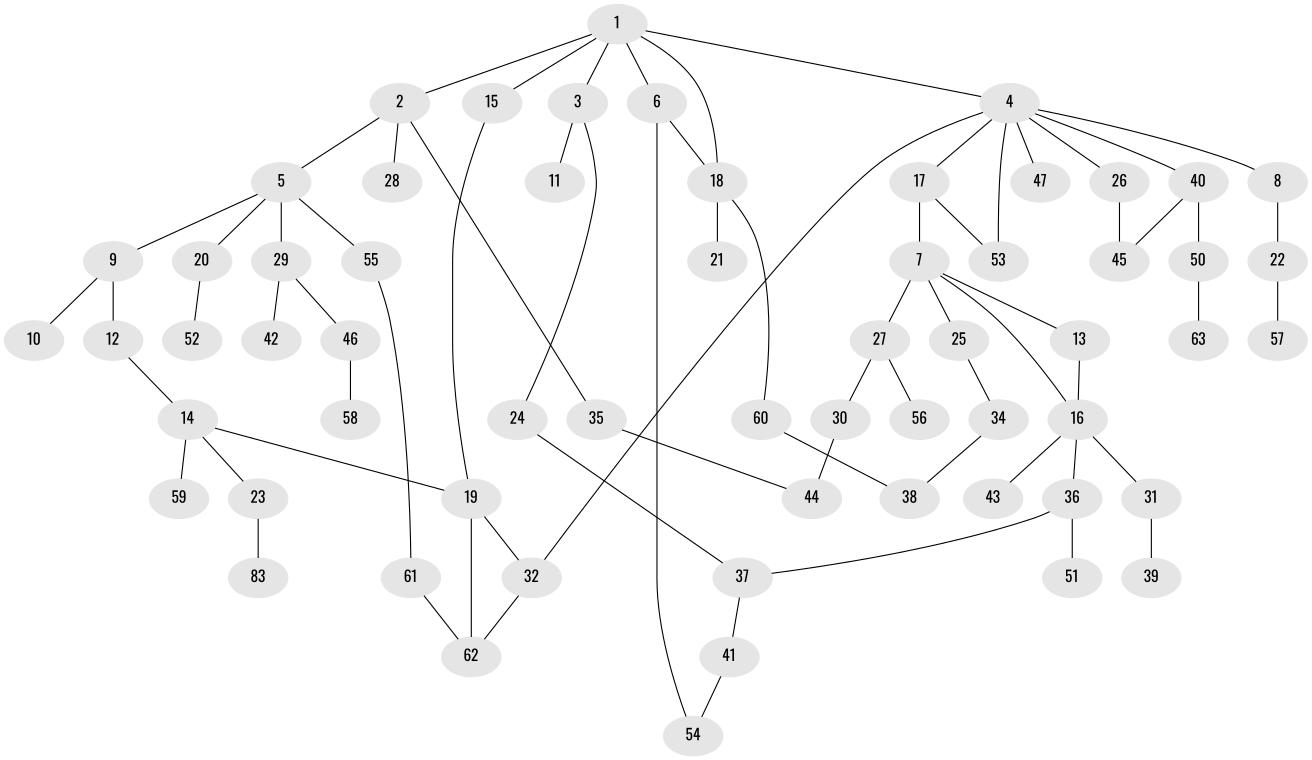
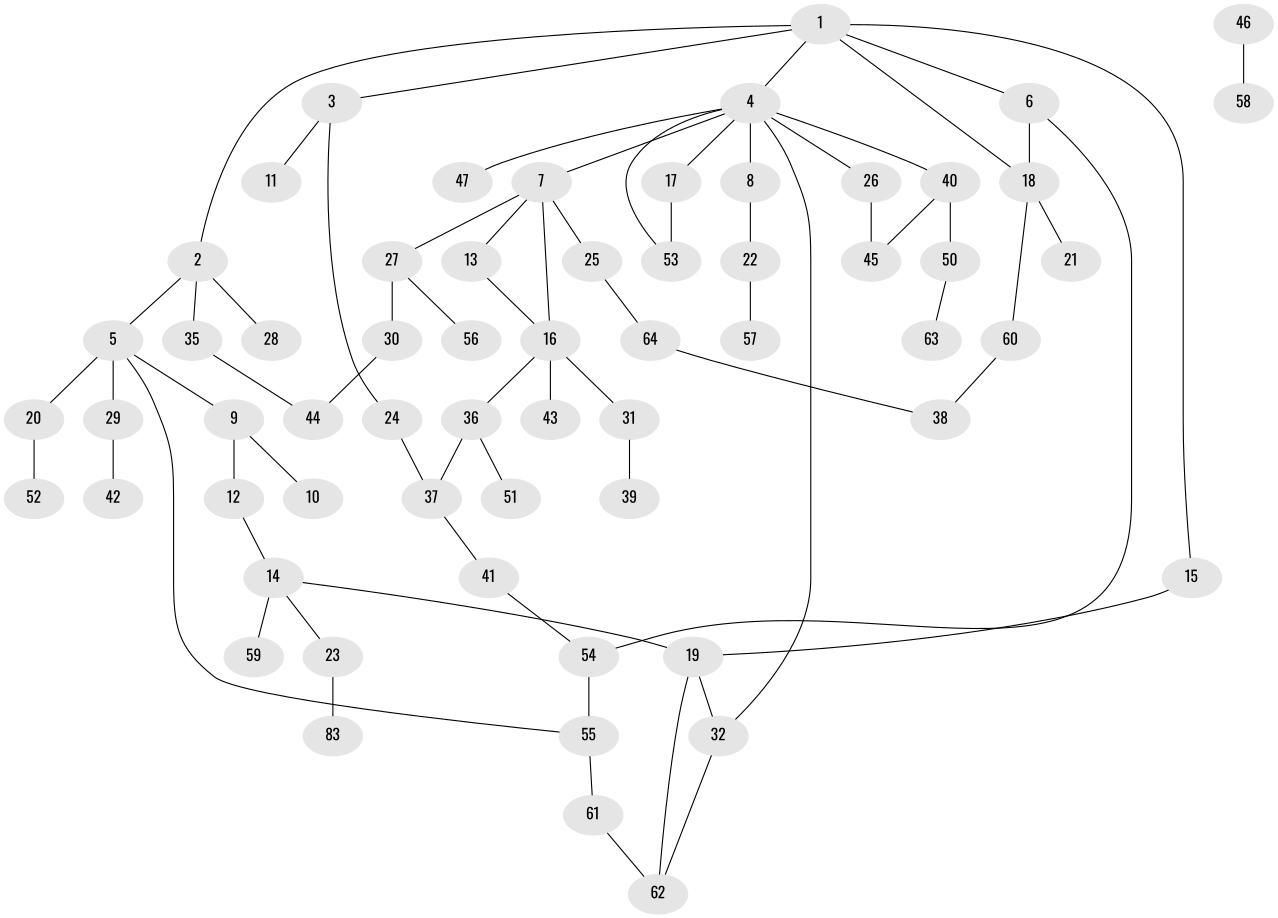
(920, 222) -> (634, 147)
(316, 301) -> none
(999, 420) -> (650, 341)
none -> (589, 697)
